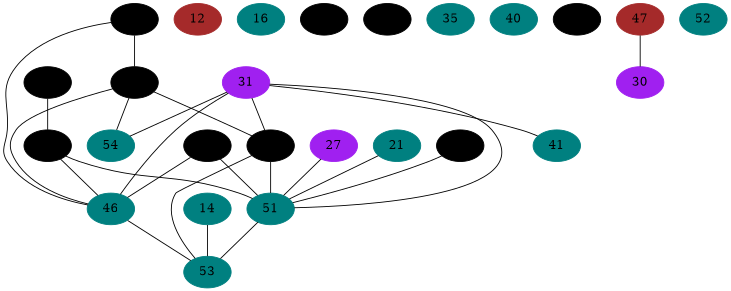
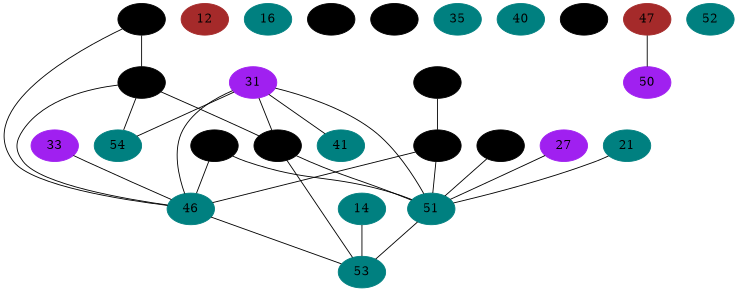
(640, 83) -> (647, 83)
none -> (55, 146)
